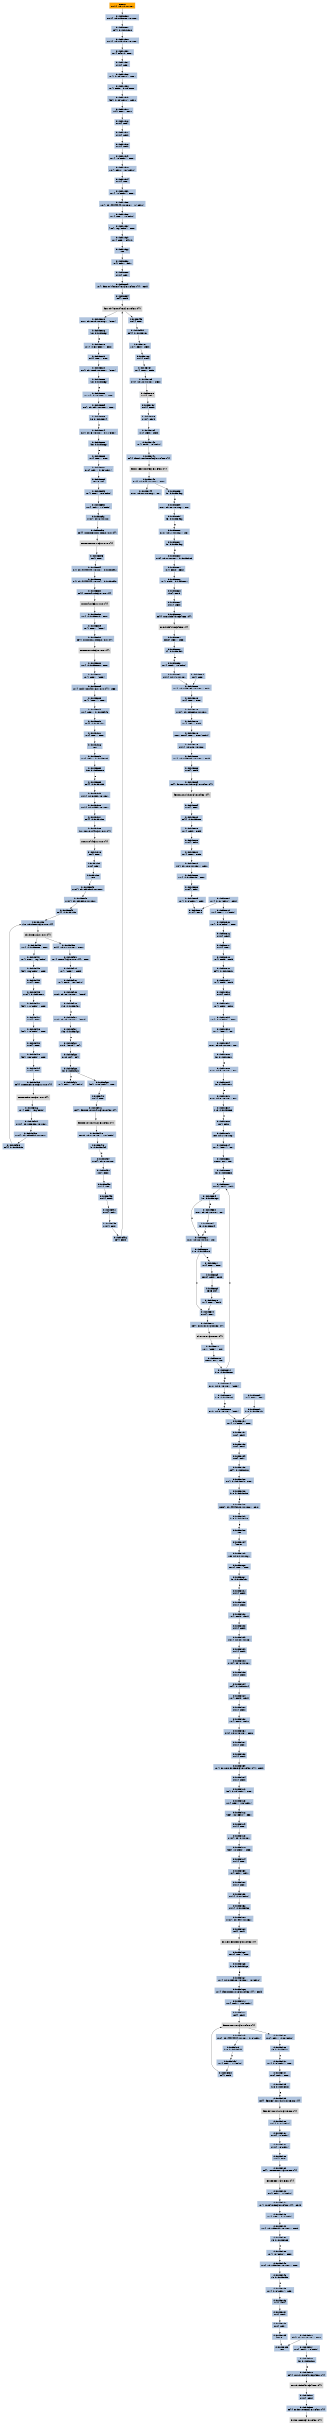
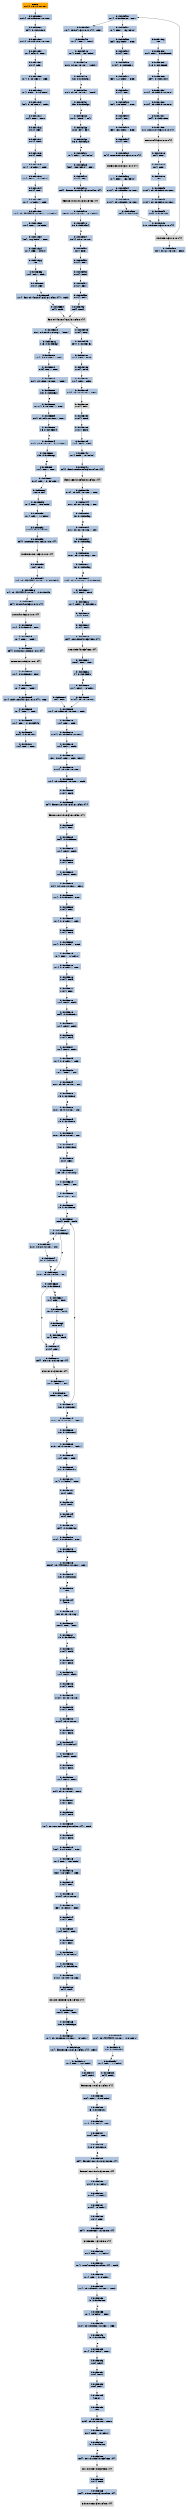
(161, 486) -> (82, 508)
(95, 739) -> none
(210, 905) -> (67, 937)
(69, 952) -> (104, 23)
(86, 1076) -> (80, 159)
(231, 1416) -> (67, 1450)
(239, 2030) -> none
(295, 2342) -> (97, 2414)
